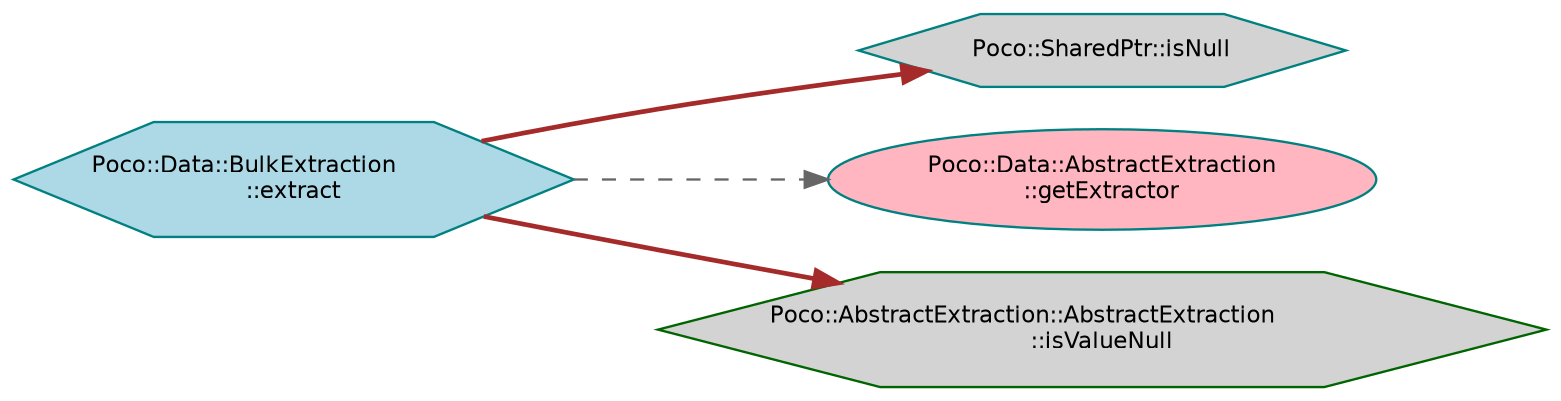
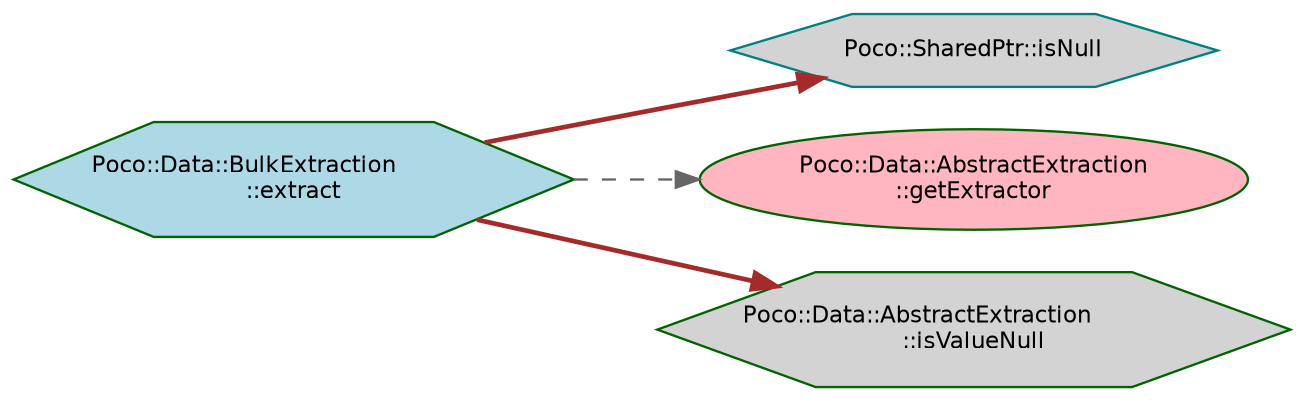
(294, 179) -> (294, 179)
(1102, 179) -> (974, 179)
(1102, 330) -> (974, 330)
